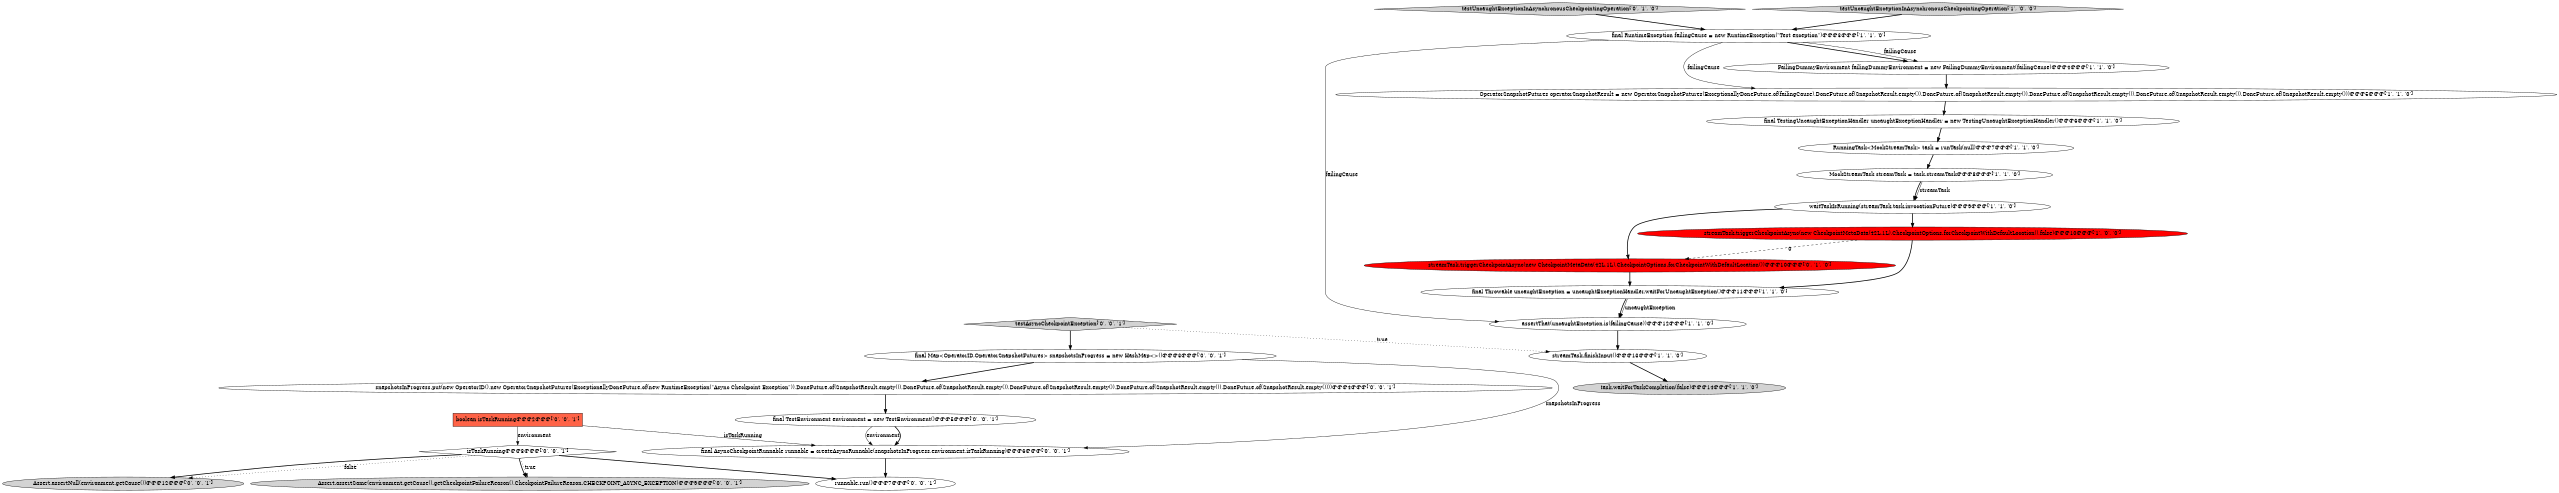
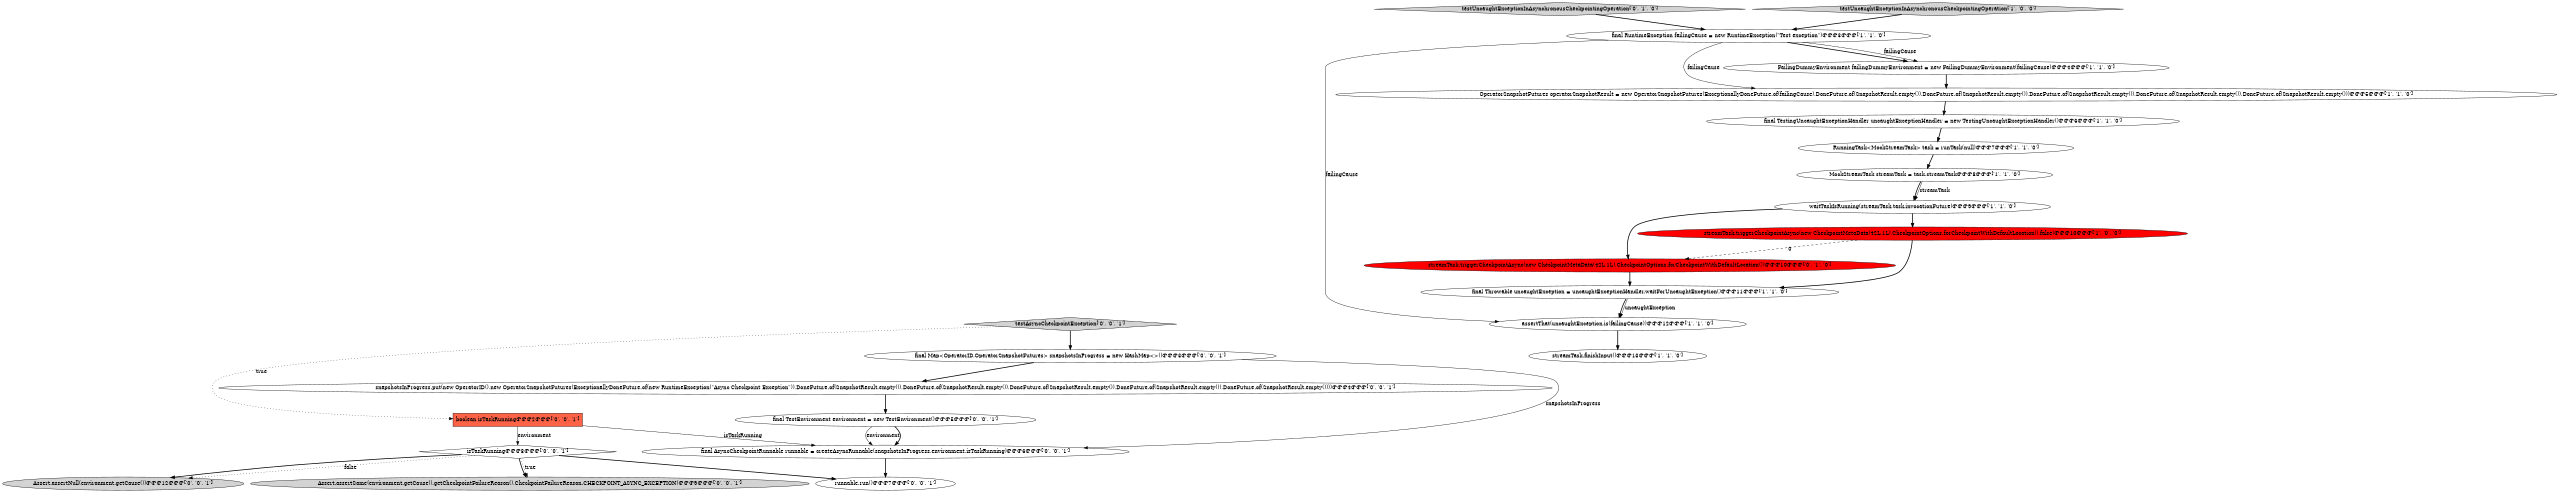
(1334, 340) -> (482, 349)
(1679, 388) -> none
